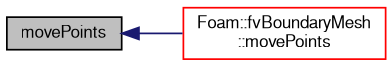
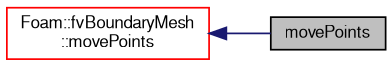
(161, 33) -> (249, 33)
